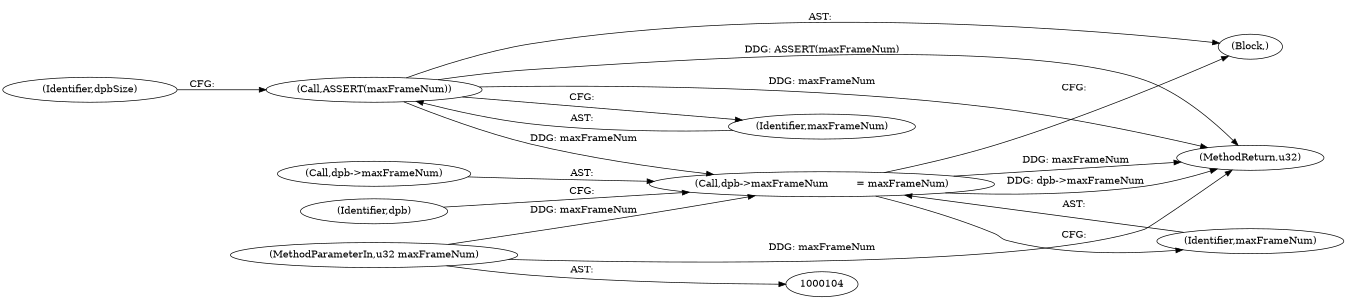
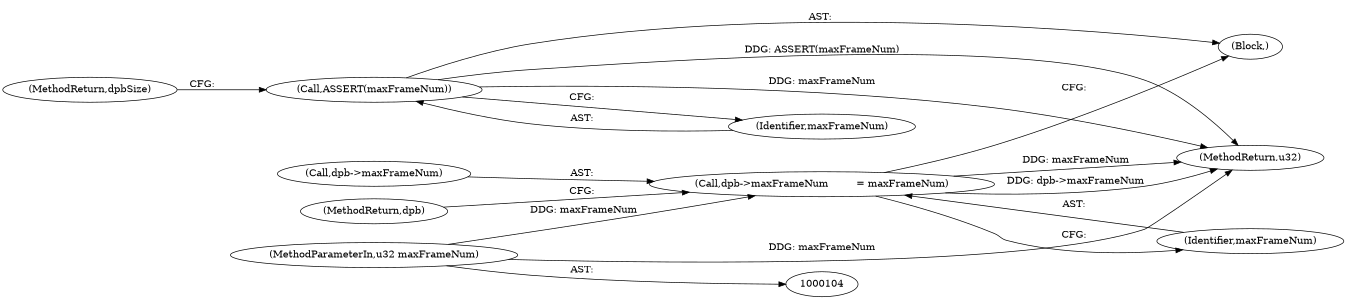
(90, 90) -> (90, 90)
(552, 149) -> none
(374, 211) -> (374, 211)
